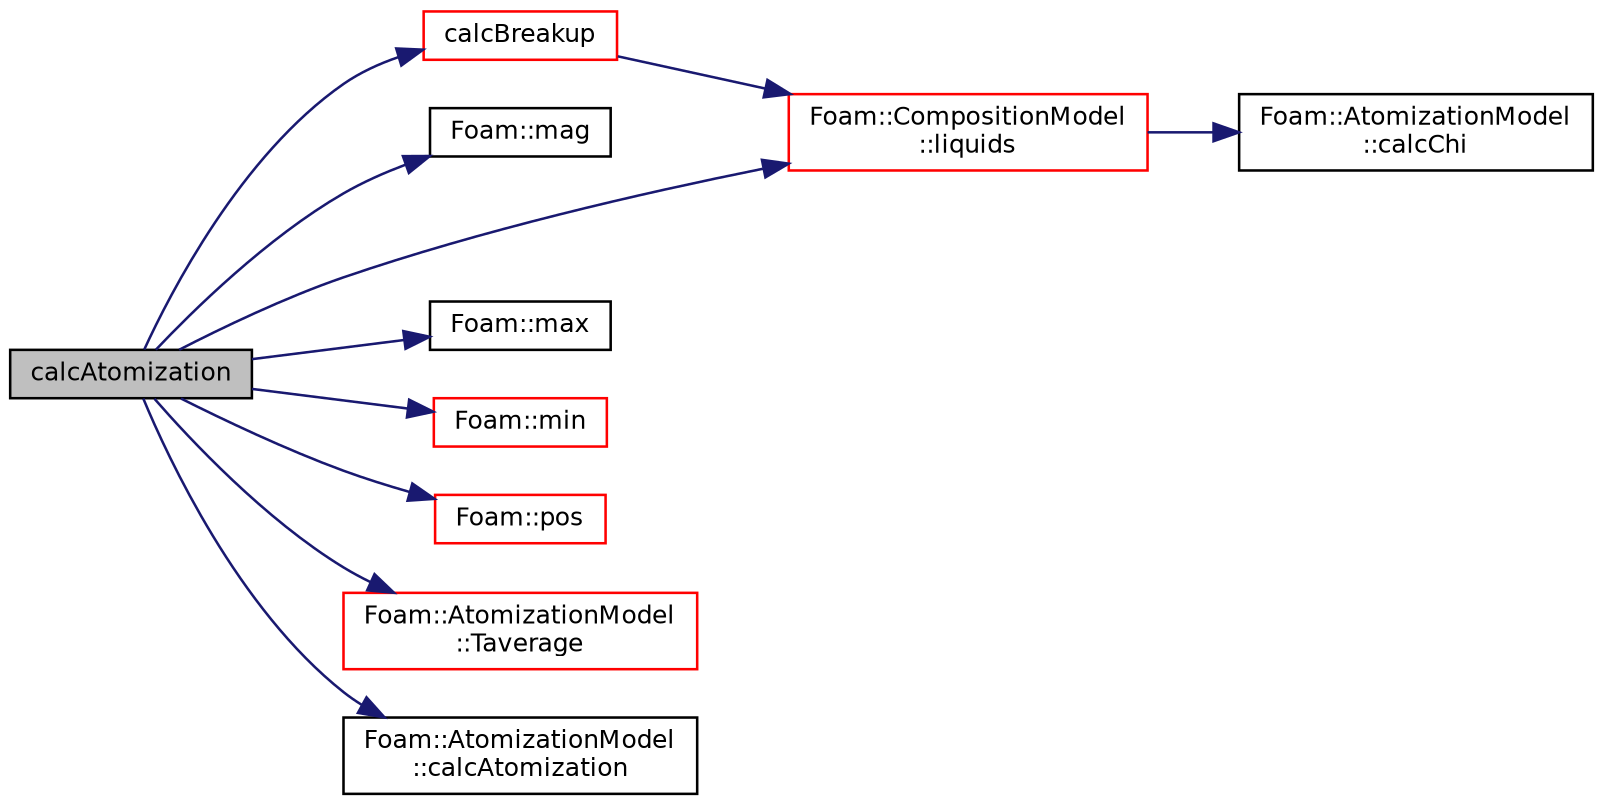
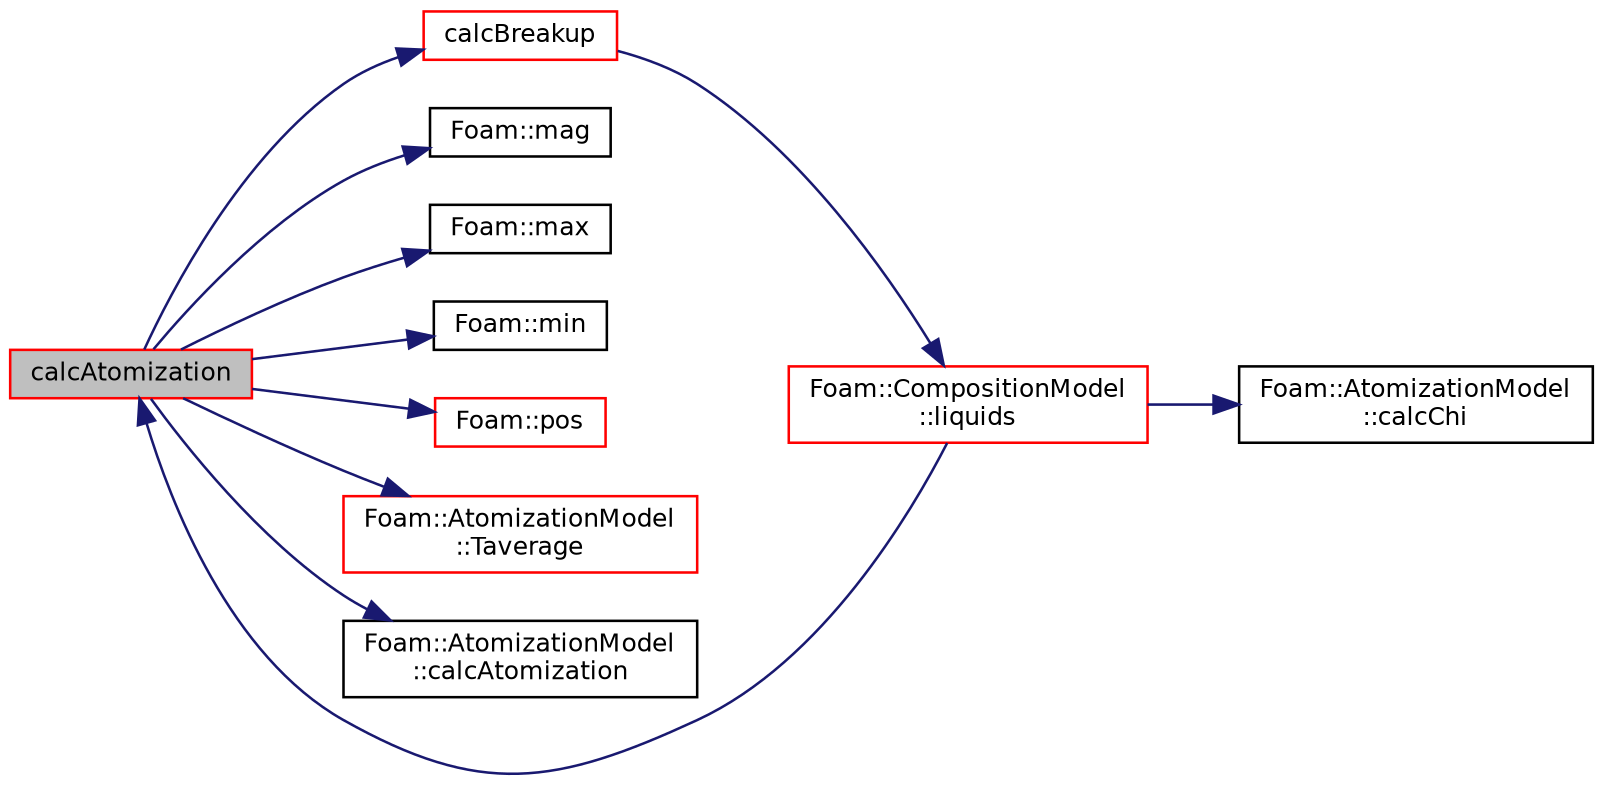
(465, 240) -> (527, 773)
(131, 374) -> (131, 374)
(520, 422) -> (520, 326)
